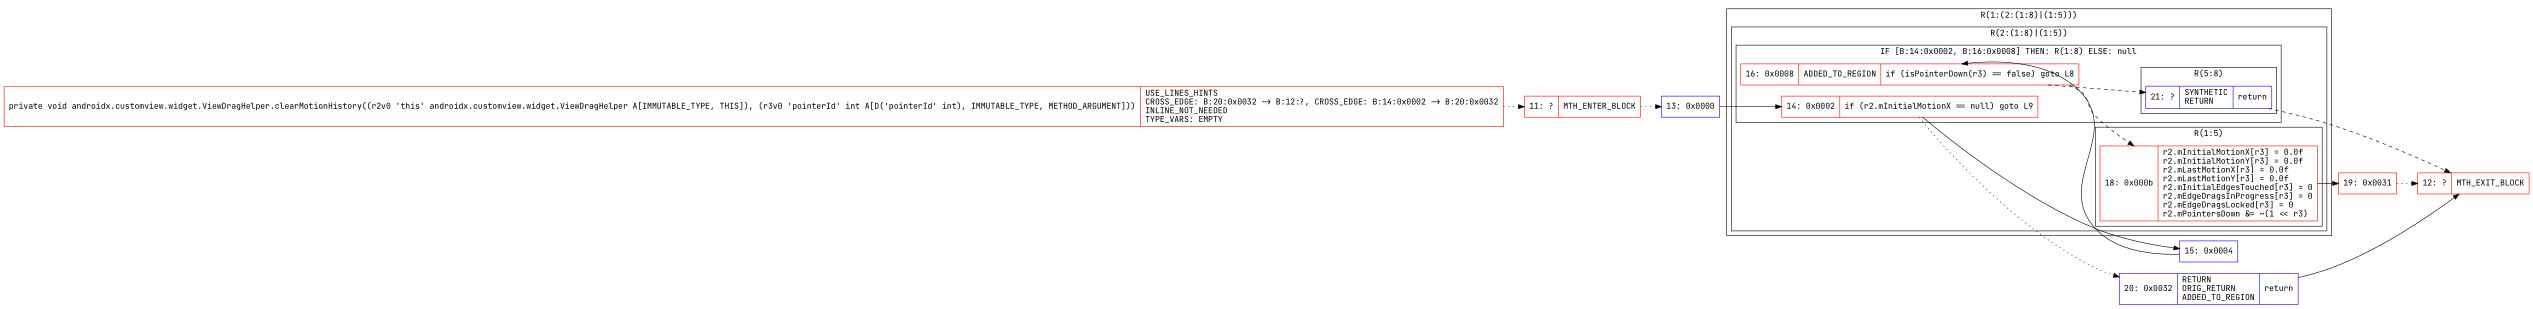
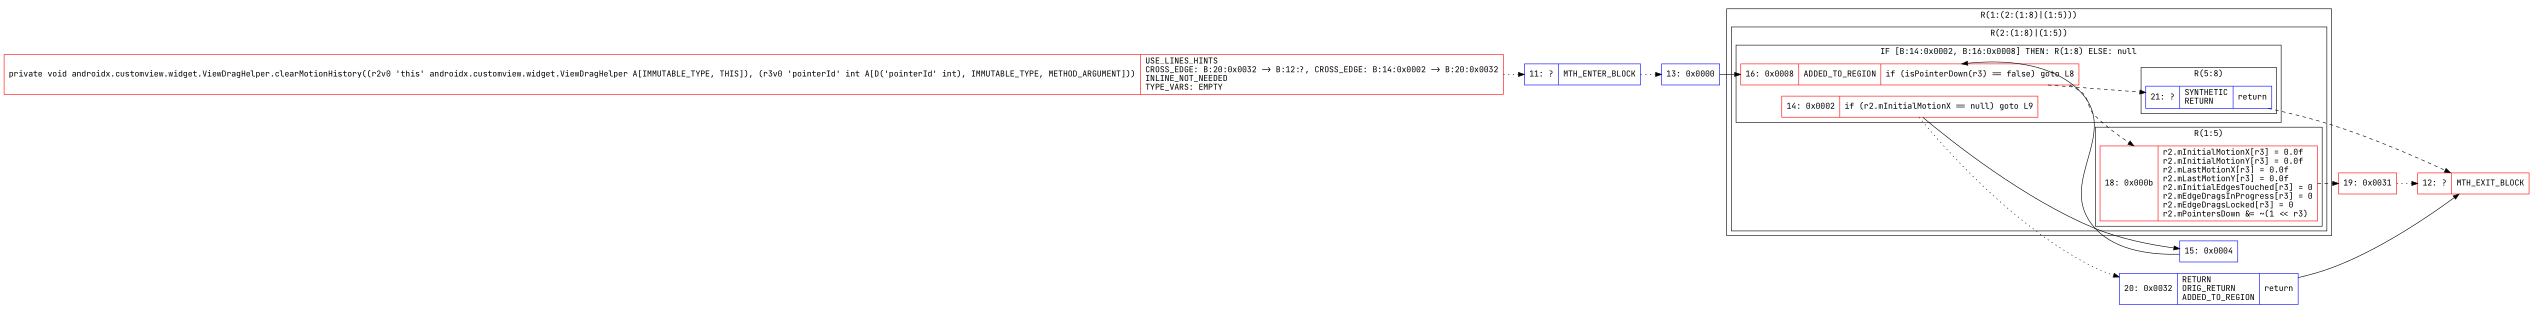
(1582, 107) -> (1582, 74)
(1748, 107) -> (1727, 74)
(2325, 183) -> (2325, 183)
